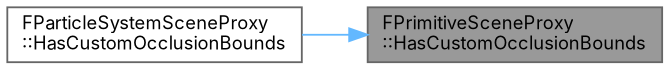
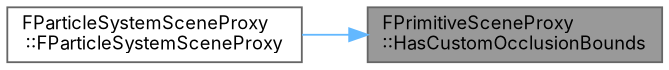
(155, 35) -> (155, 35)
